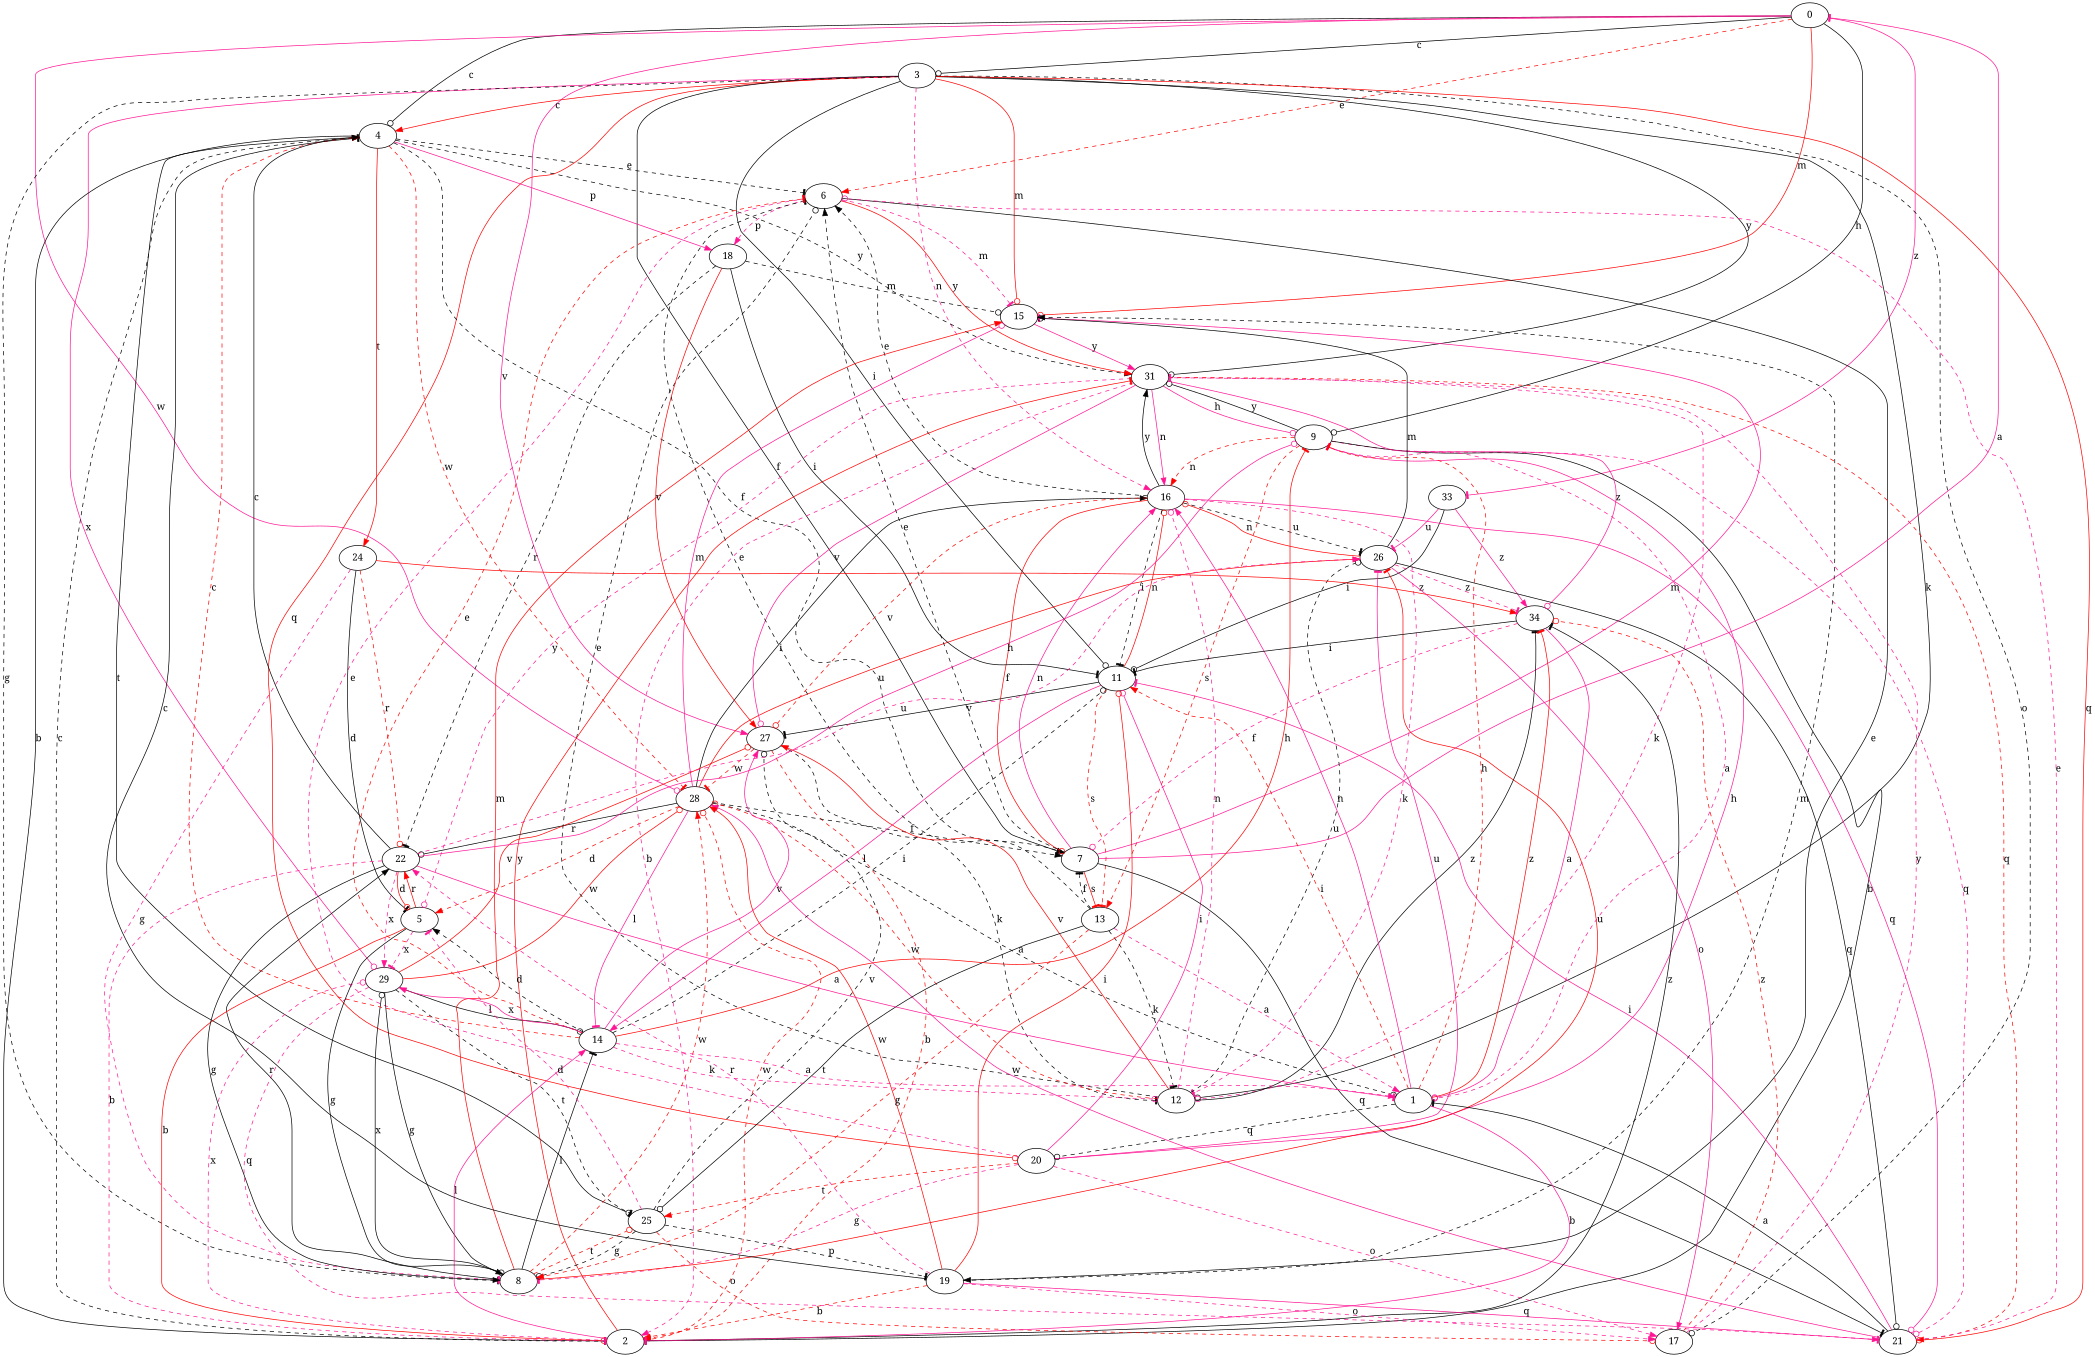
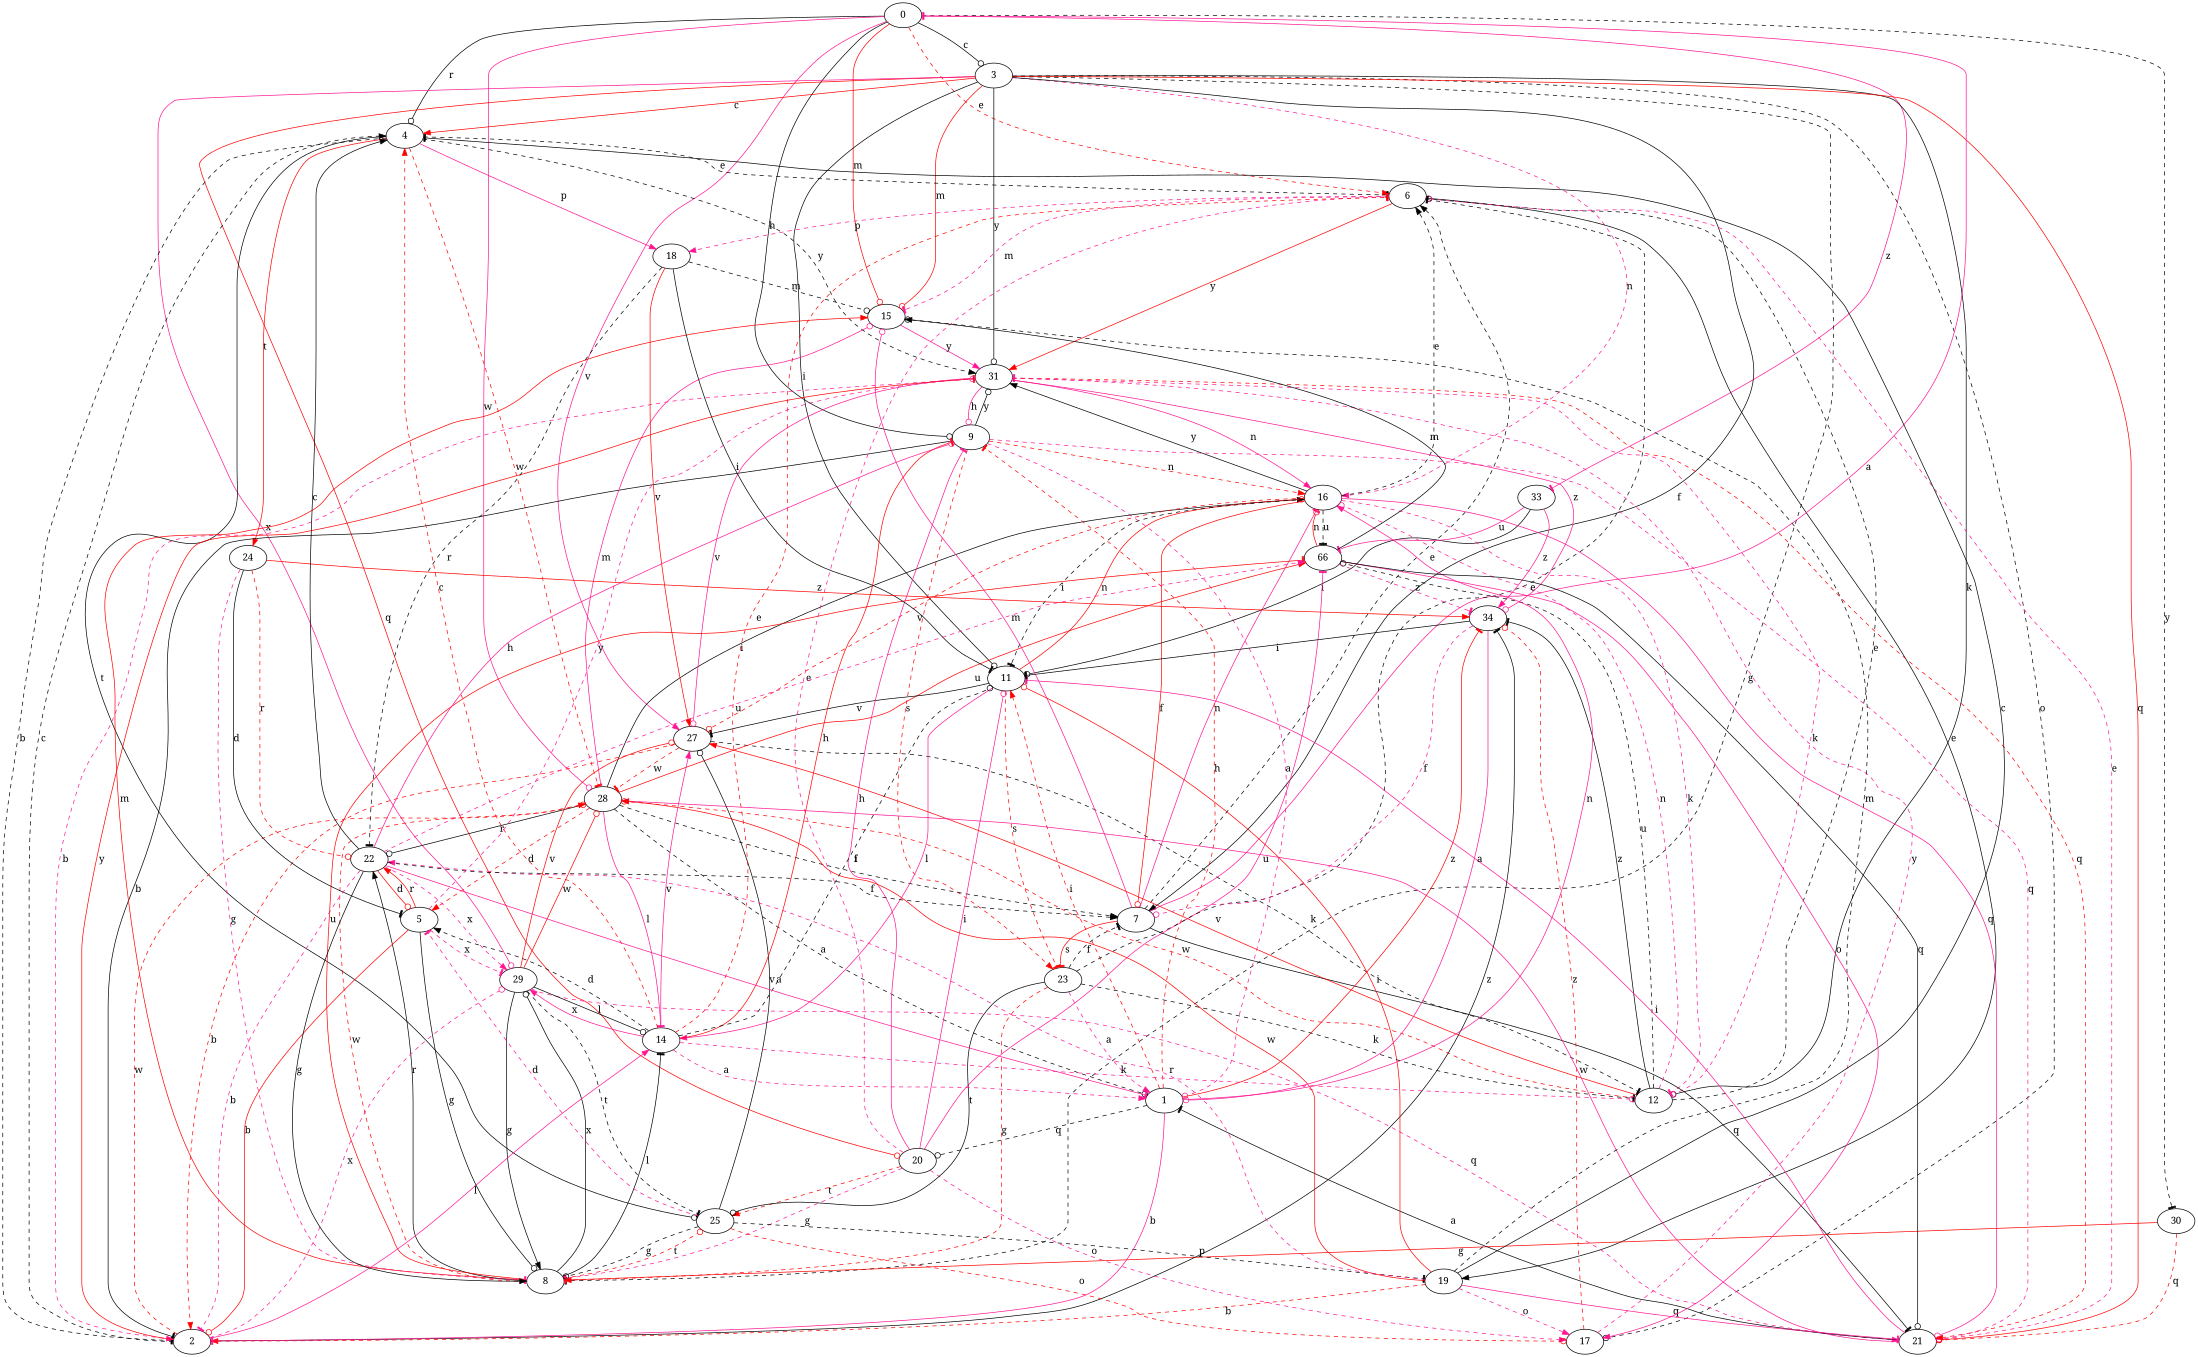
(471, 76) -> (452, 76)
(1739, 507) -> (1011, 630)
(747, 513) -> (733, 876)
(681, 550) -> (623, 551)
(1379, 558) -> (1323, 558)
(1036, 670) -> (1210, 714)
(21, 897) -> (21, 715)
(1100, 920) -> (1063, 980)
(842, 1005) -> (770, 979)
none -> (2176, 1221)
